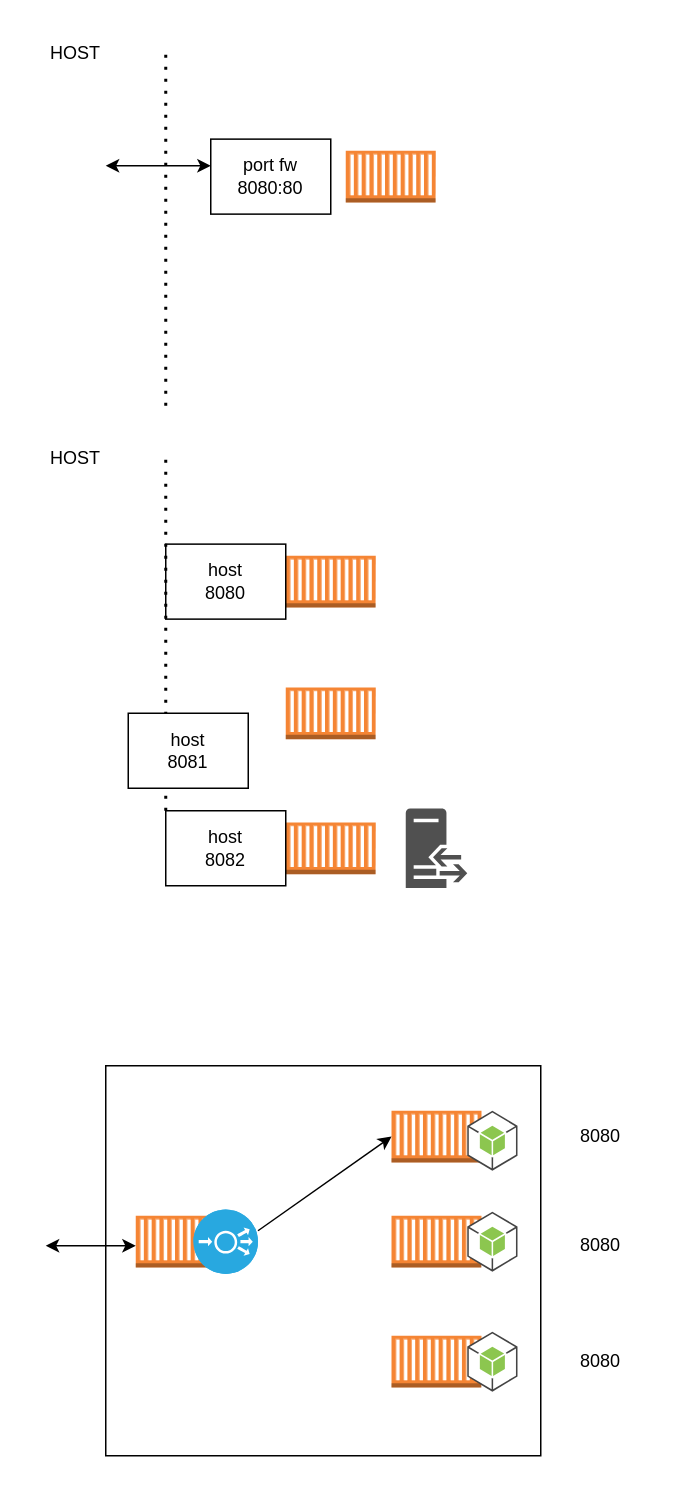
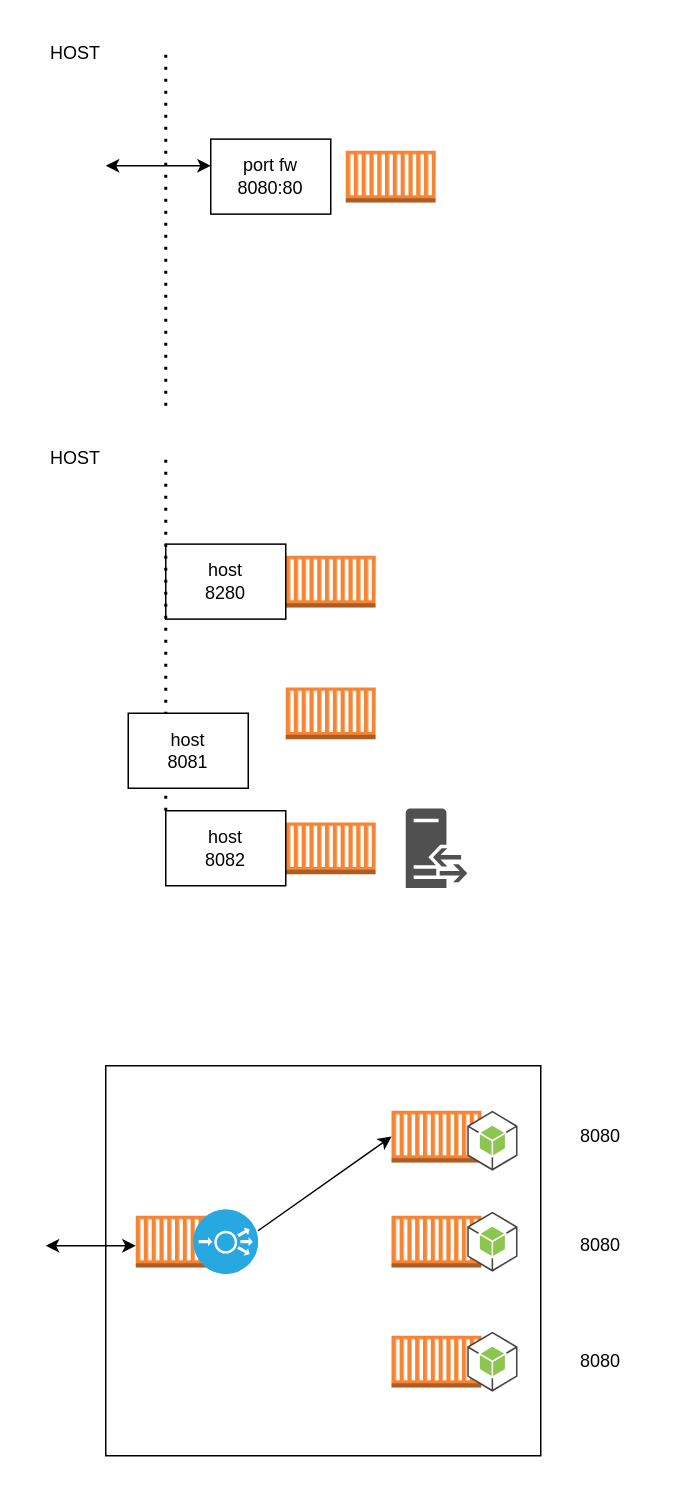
(226, 581) -> (226, 581)
